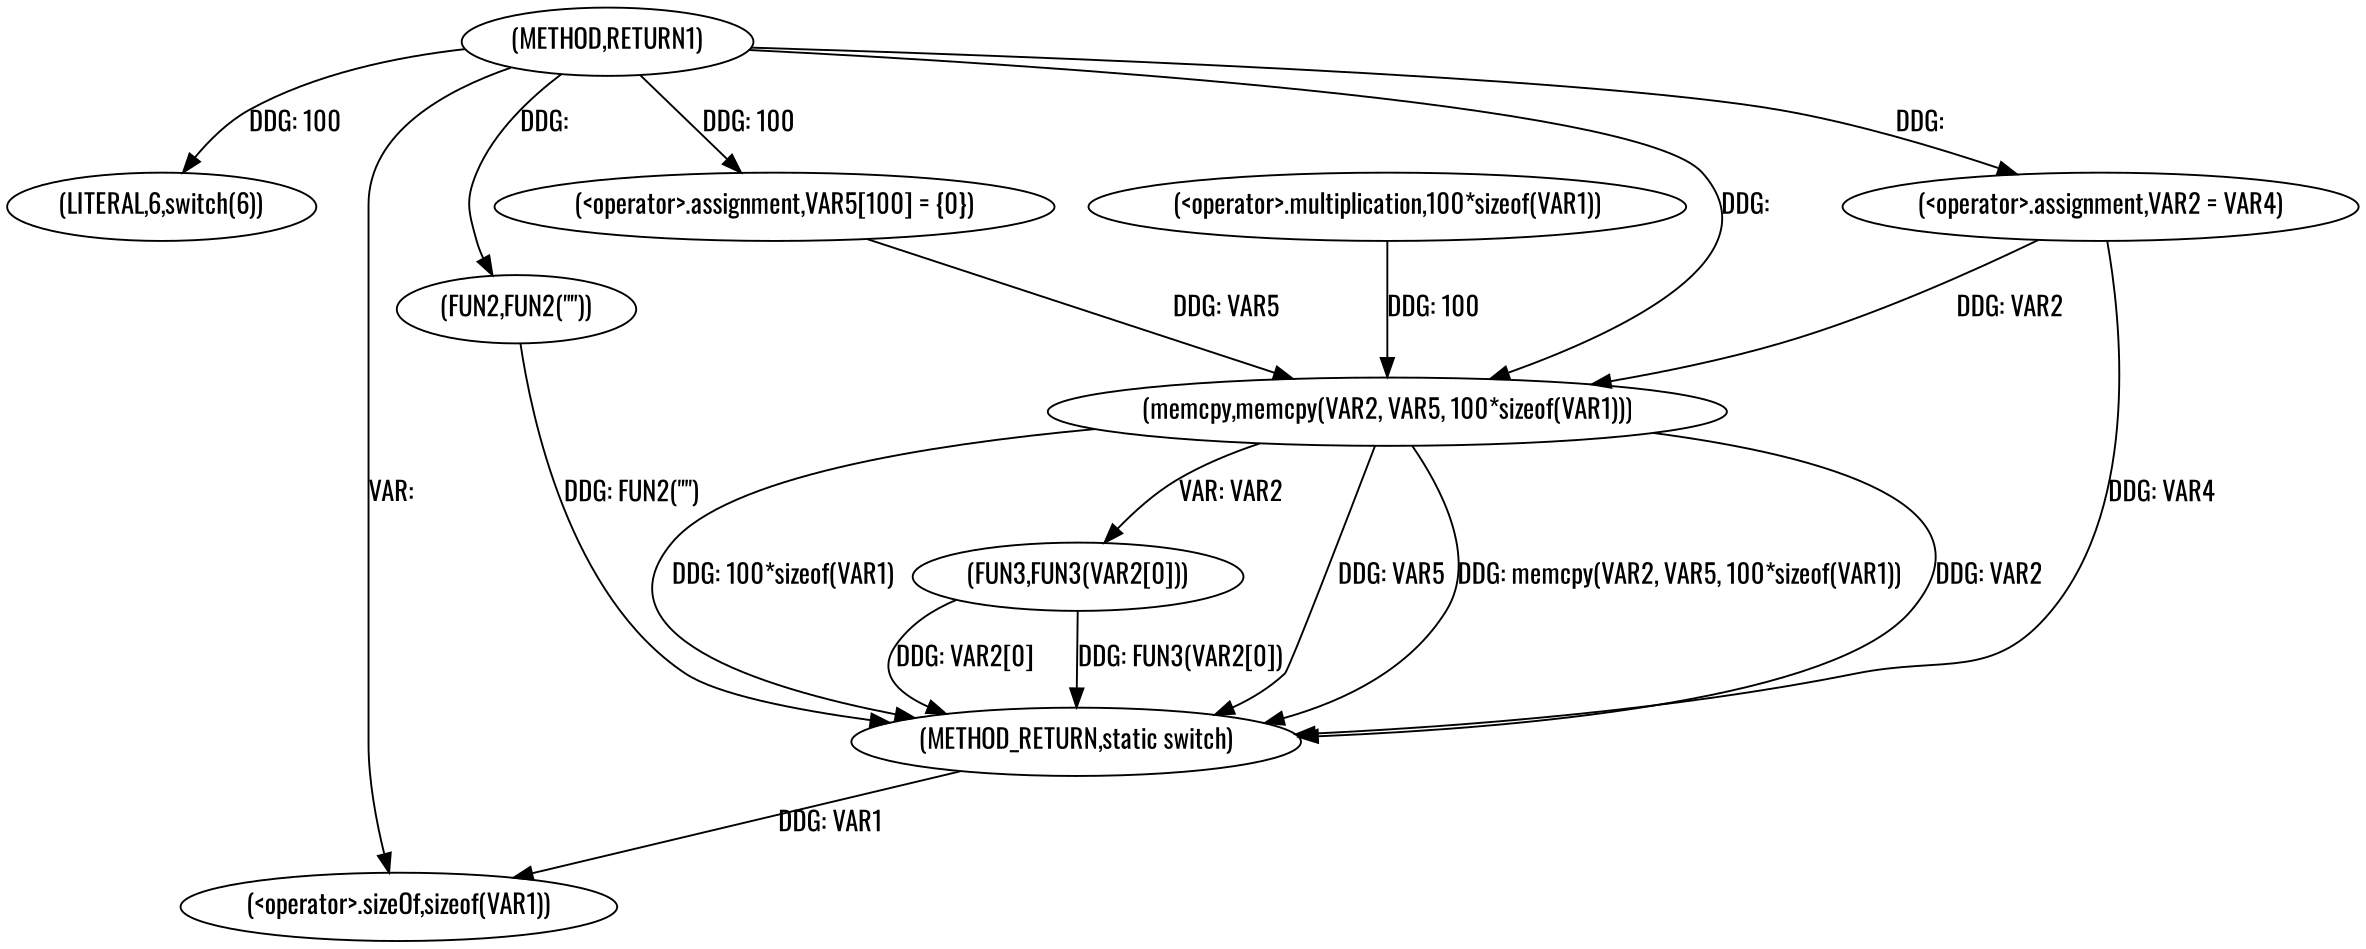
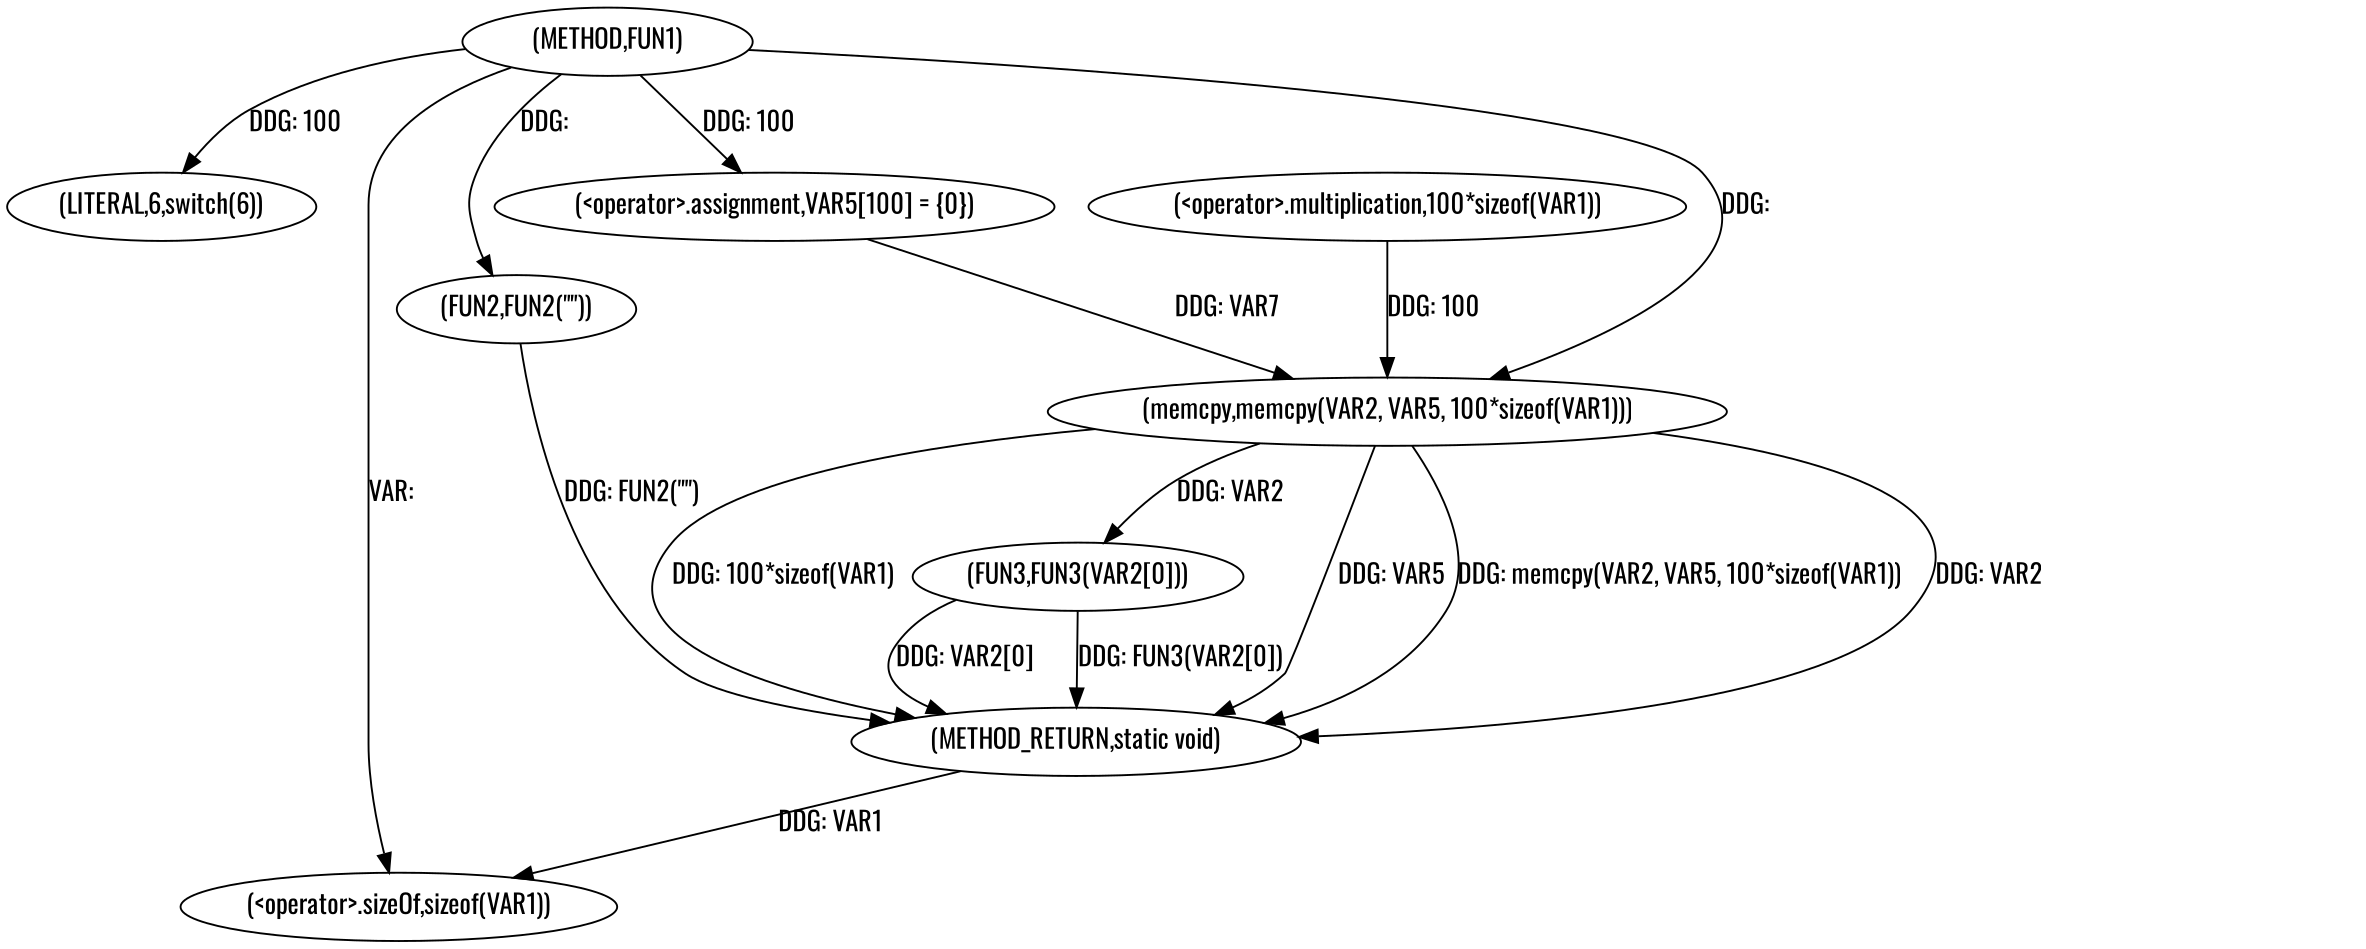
(608, 42) -> (608, 42)
(2101, 207) -> none
(1227, 309) -> (1227, 309)
(1231, 494) -> (1231, 494)
(1076, 742) -> (1076, 742)
